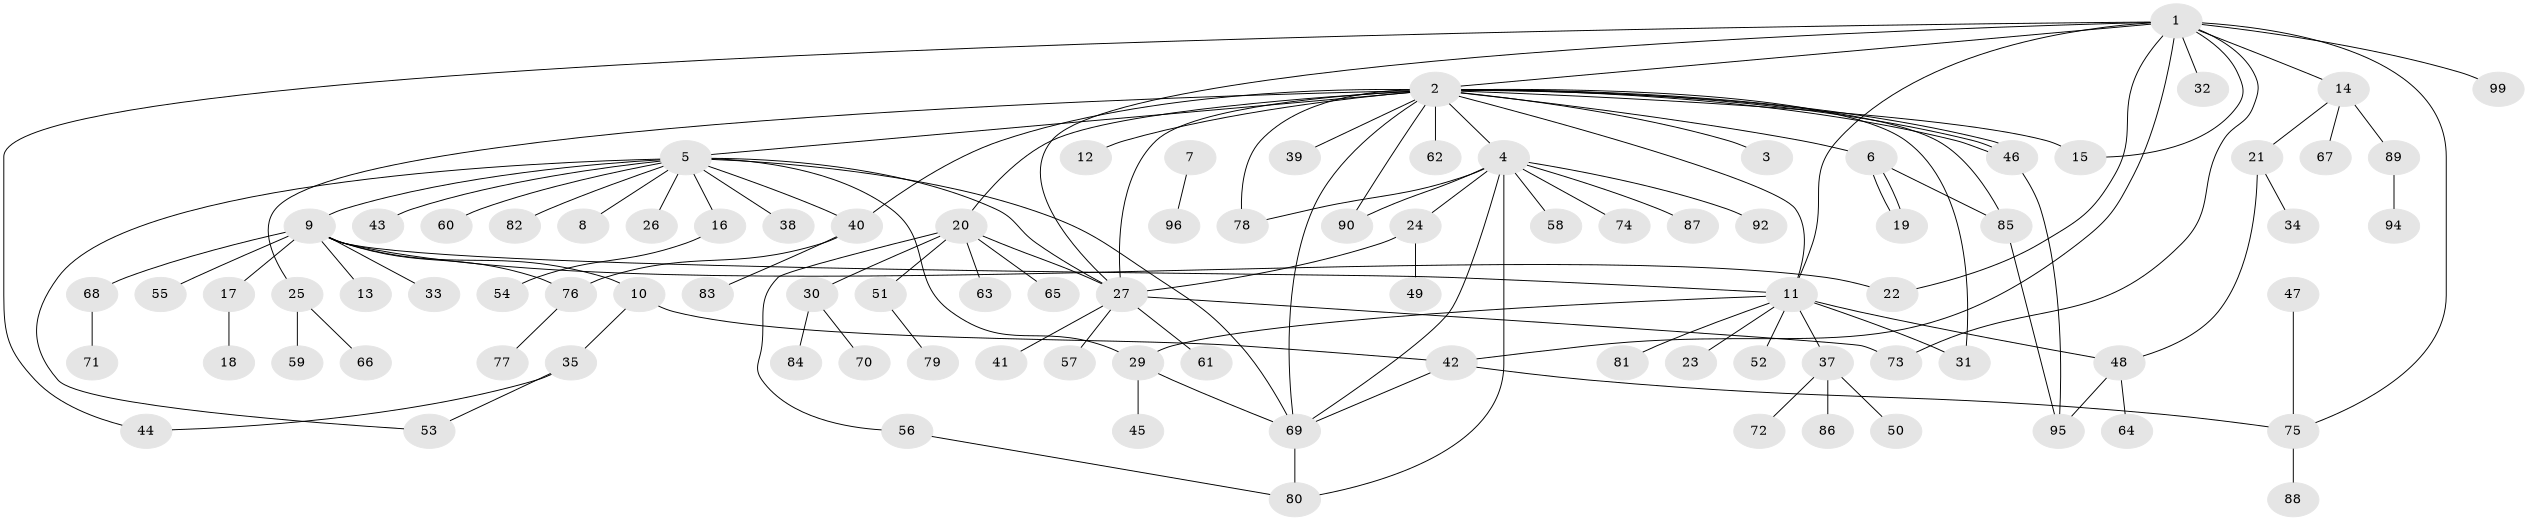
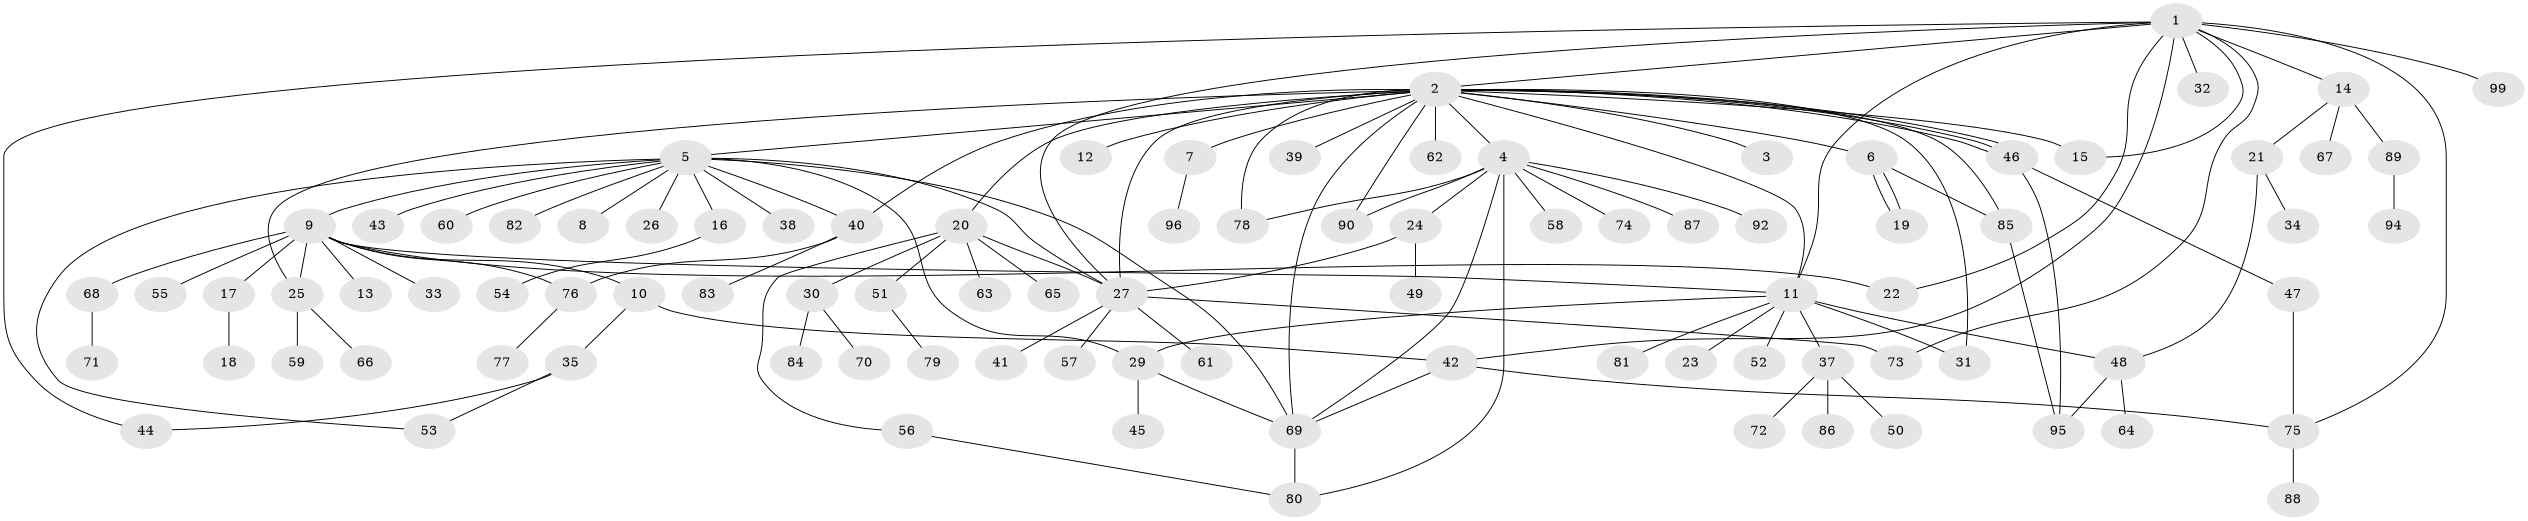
none -> (1310, 118)
none -> (2153, 226)
none -> (304, 260)
